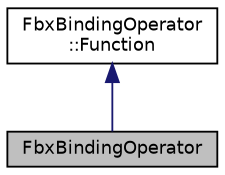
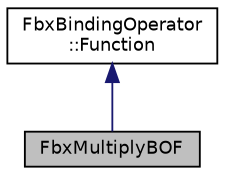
(112, 149) -> (112, 149)
